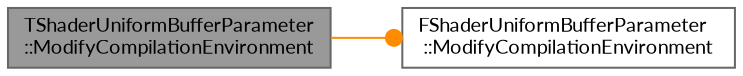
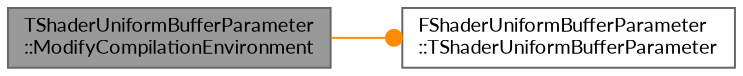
(569, 38) -> (569, 38)
